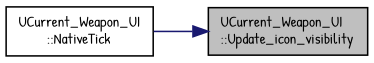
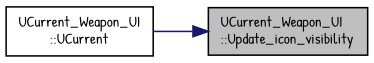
(80, 31) -> (80, 31)
